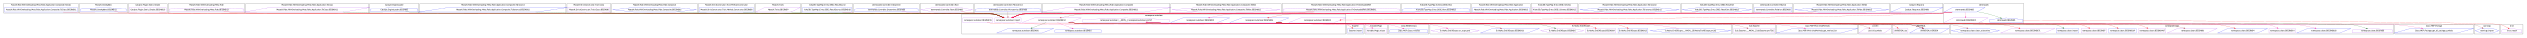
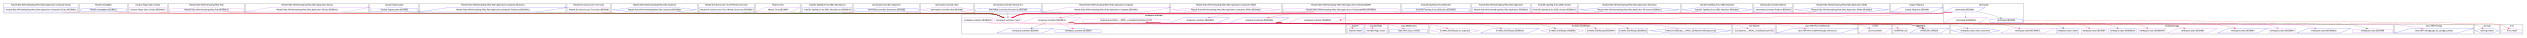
(1436, 5) -> (1436, 5)
